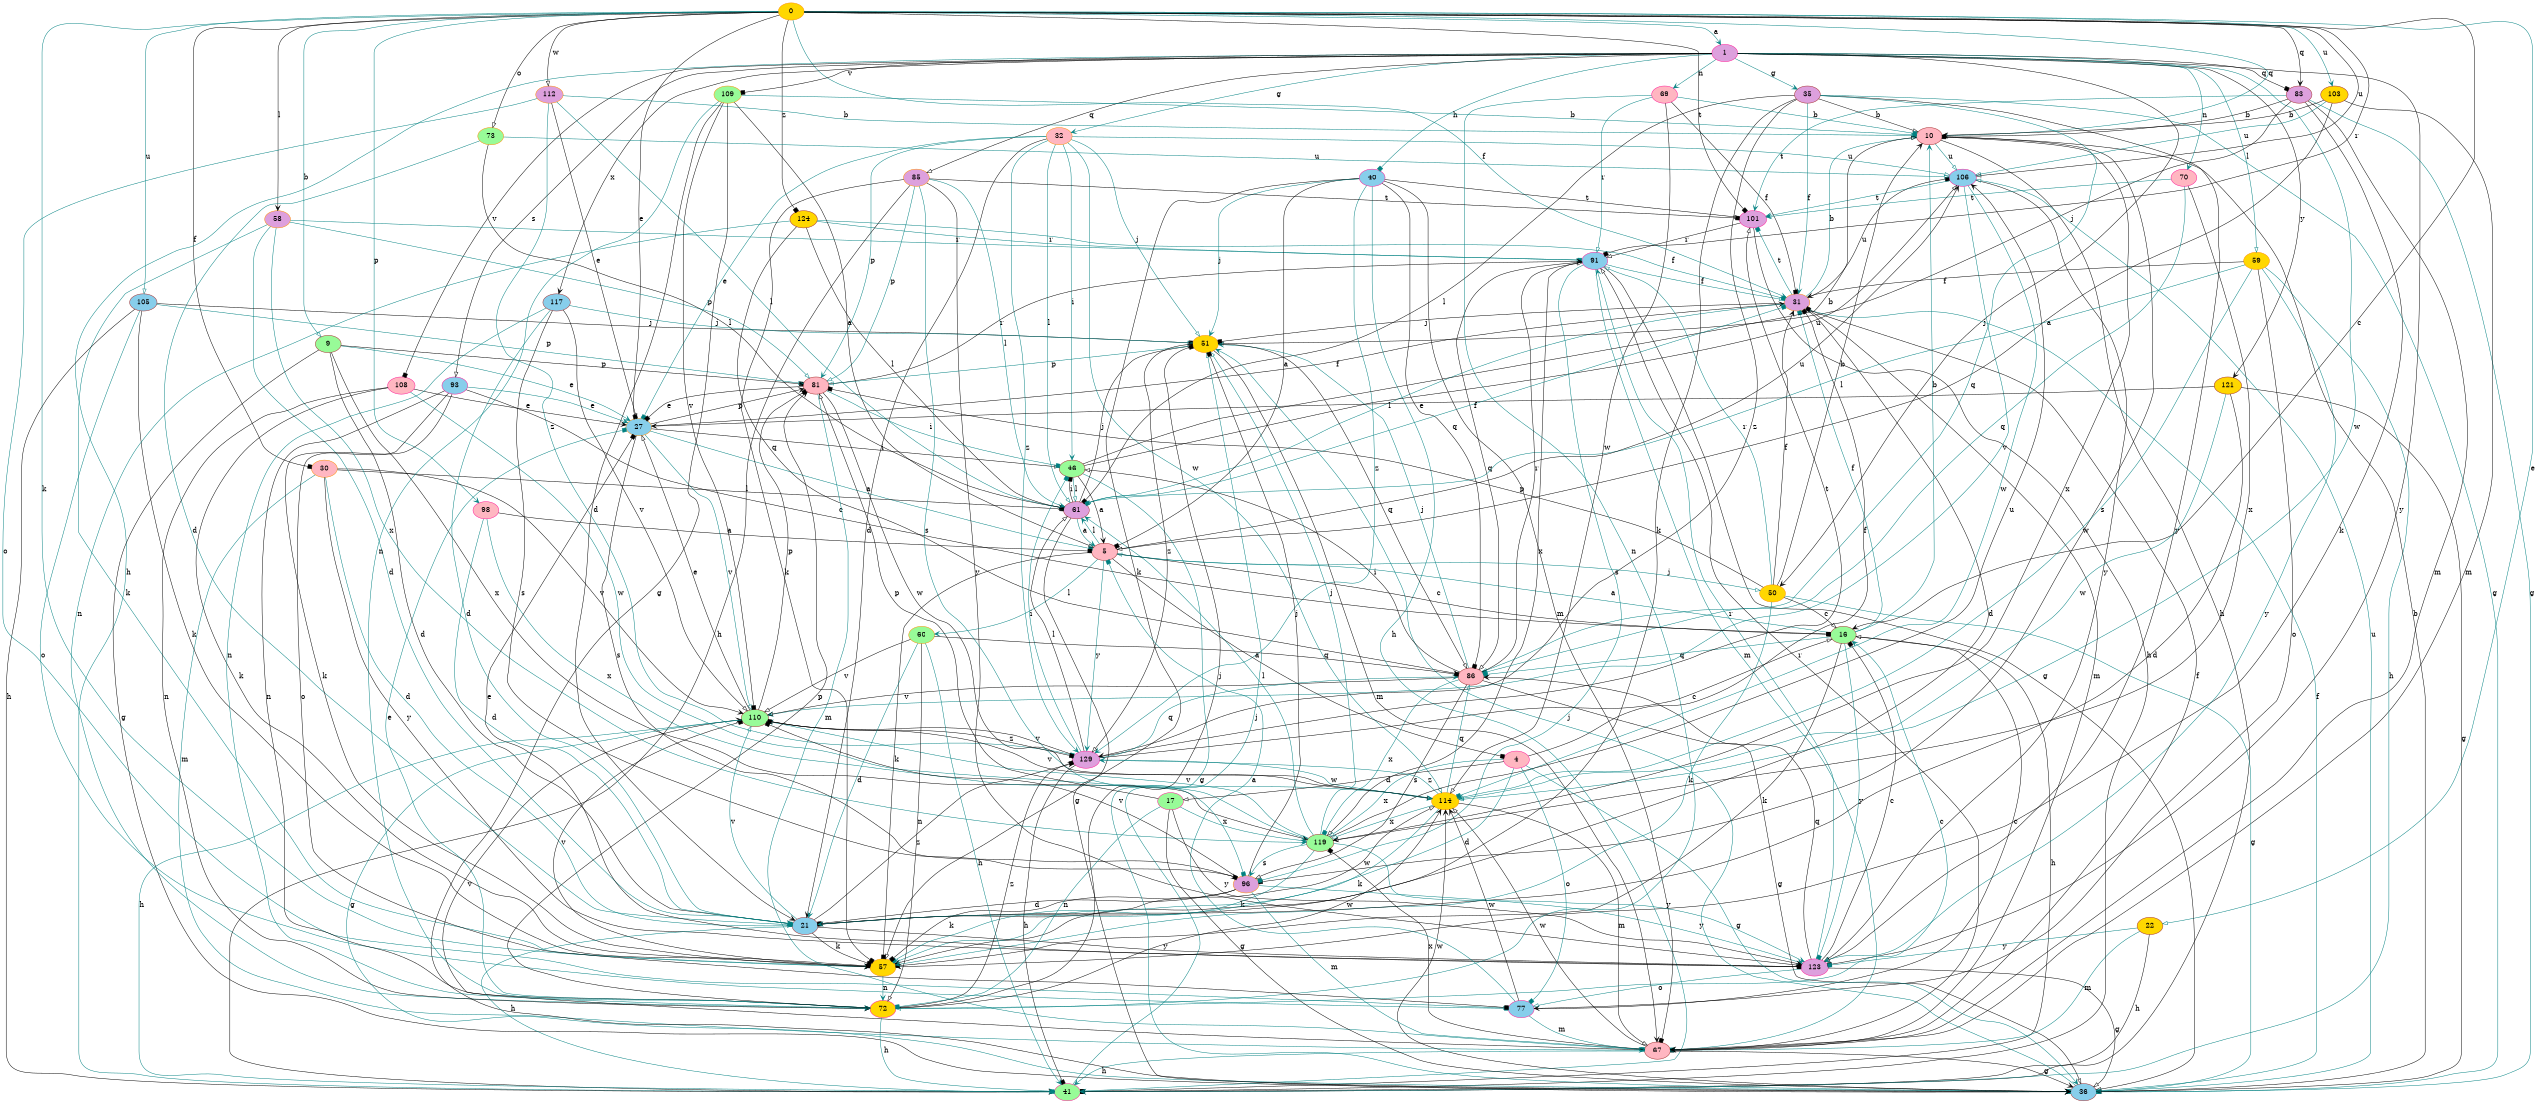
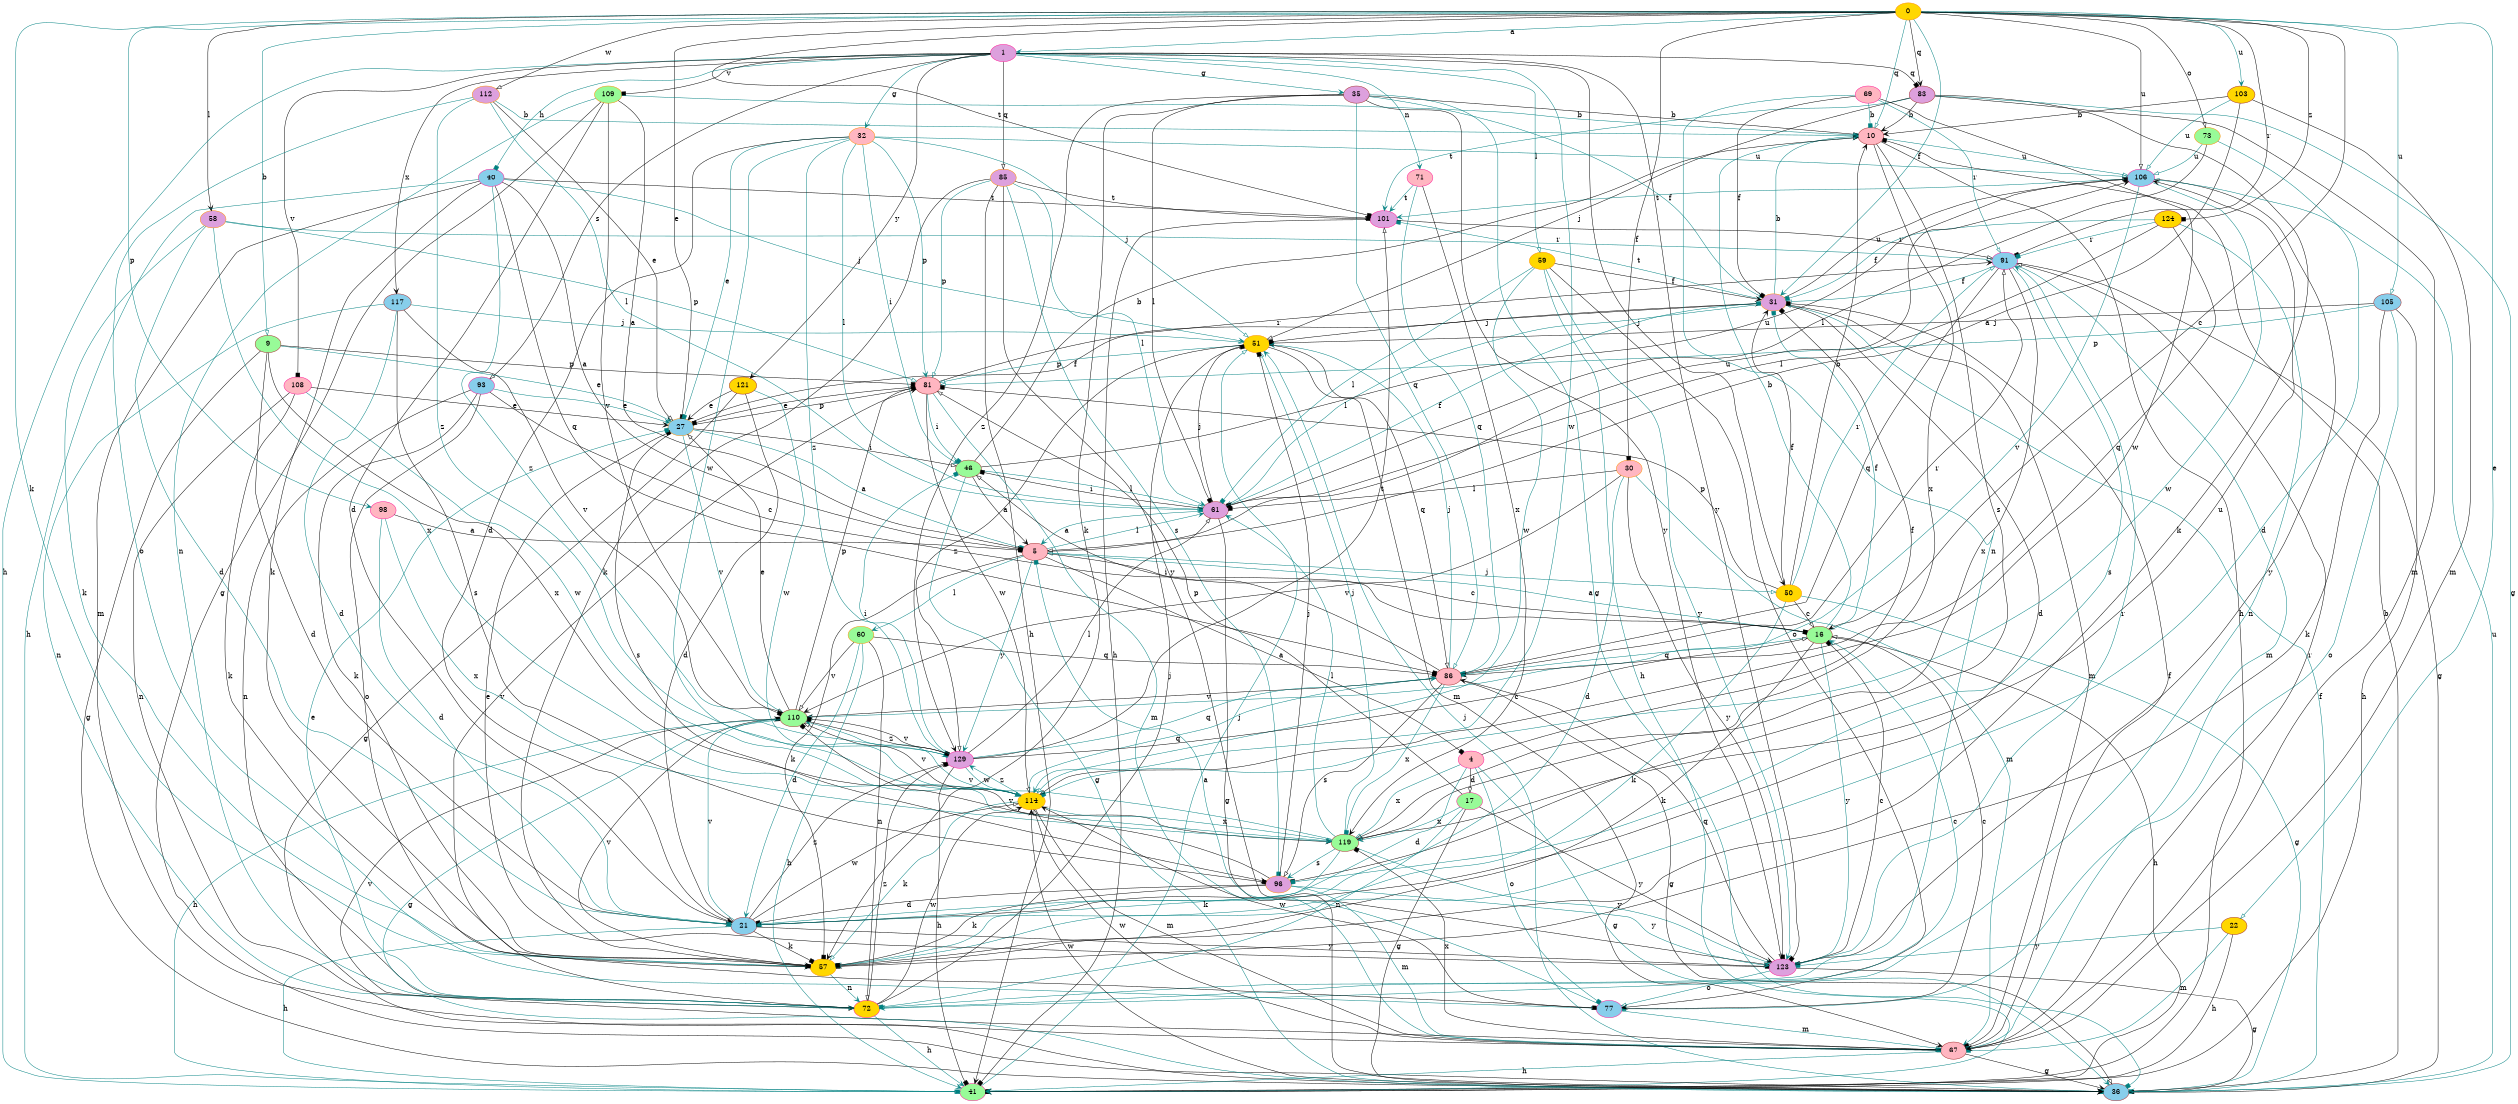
(1695, 74) -> none
(2184, 178) -> (1420, 178)
(820, 697) -> (502, 697)
